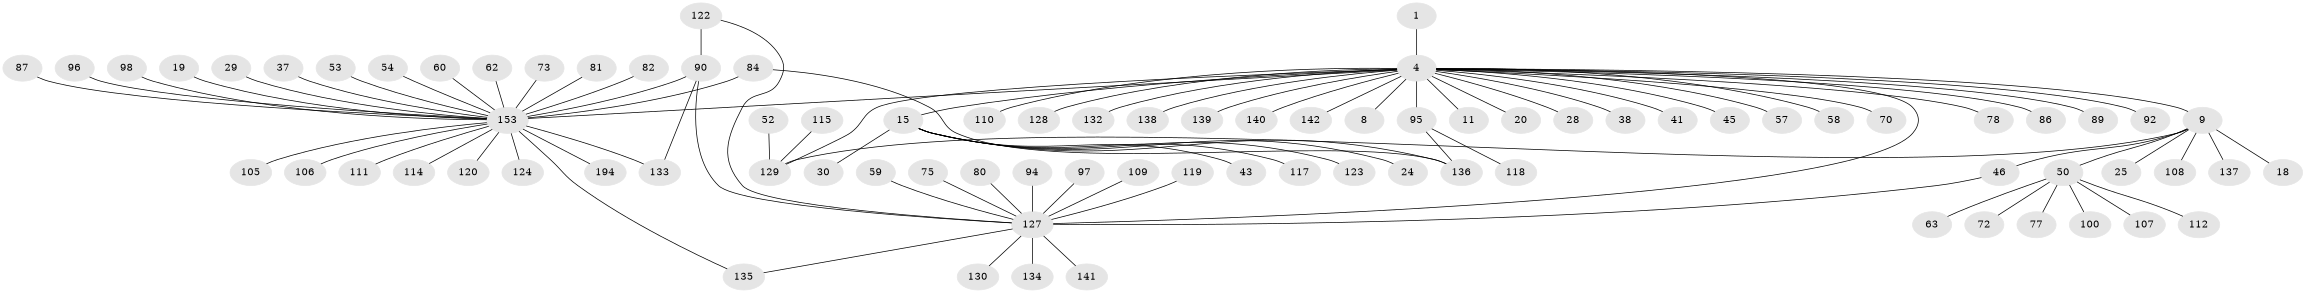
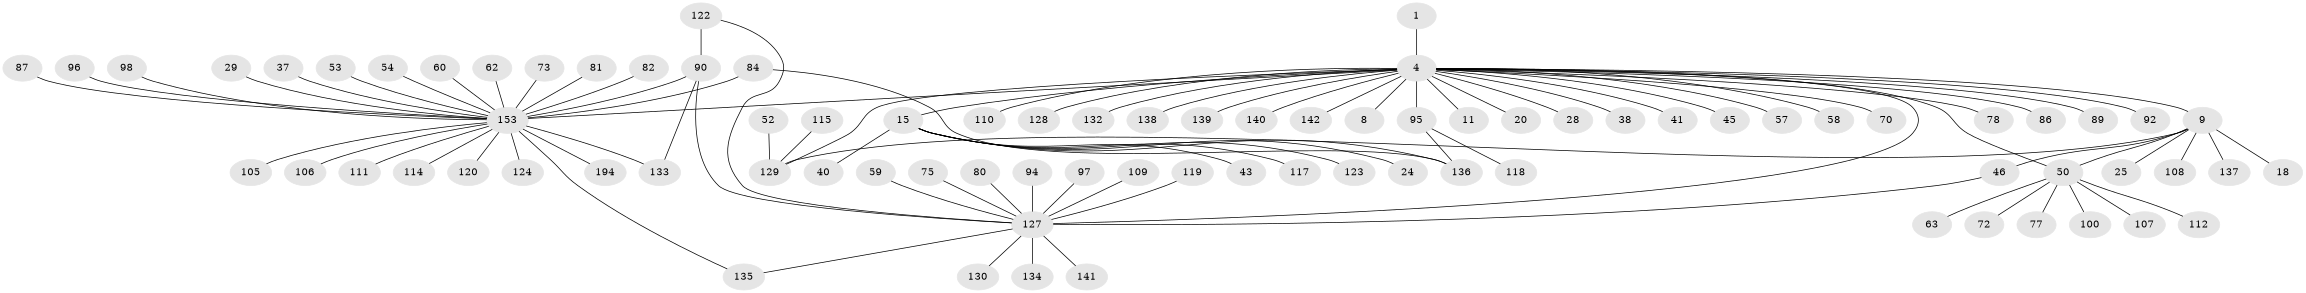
(179, 68) -> none
none -> (1751, 78)
(824, 173) -> (824, 173)
